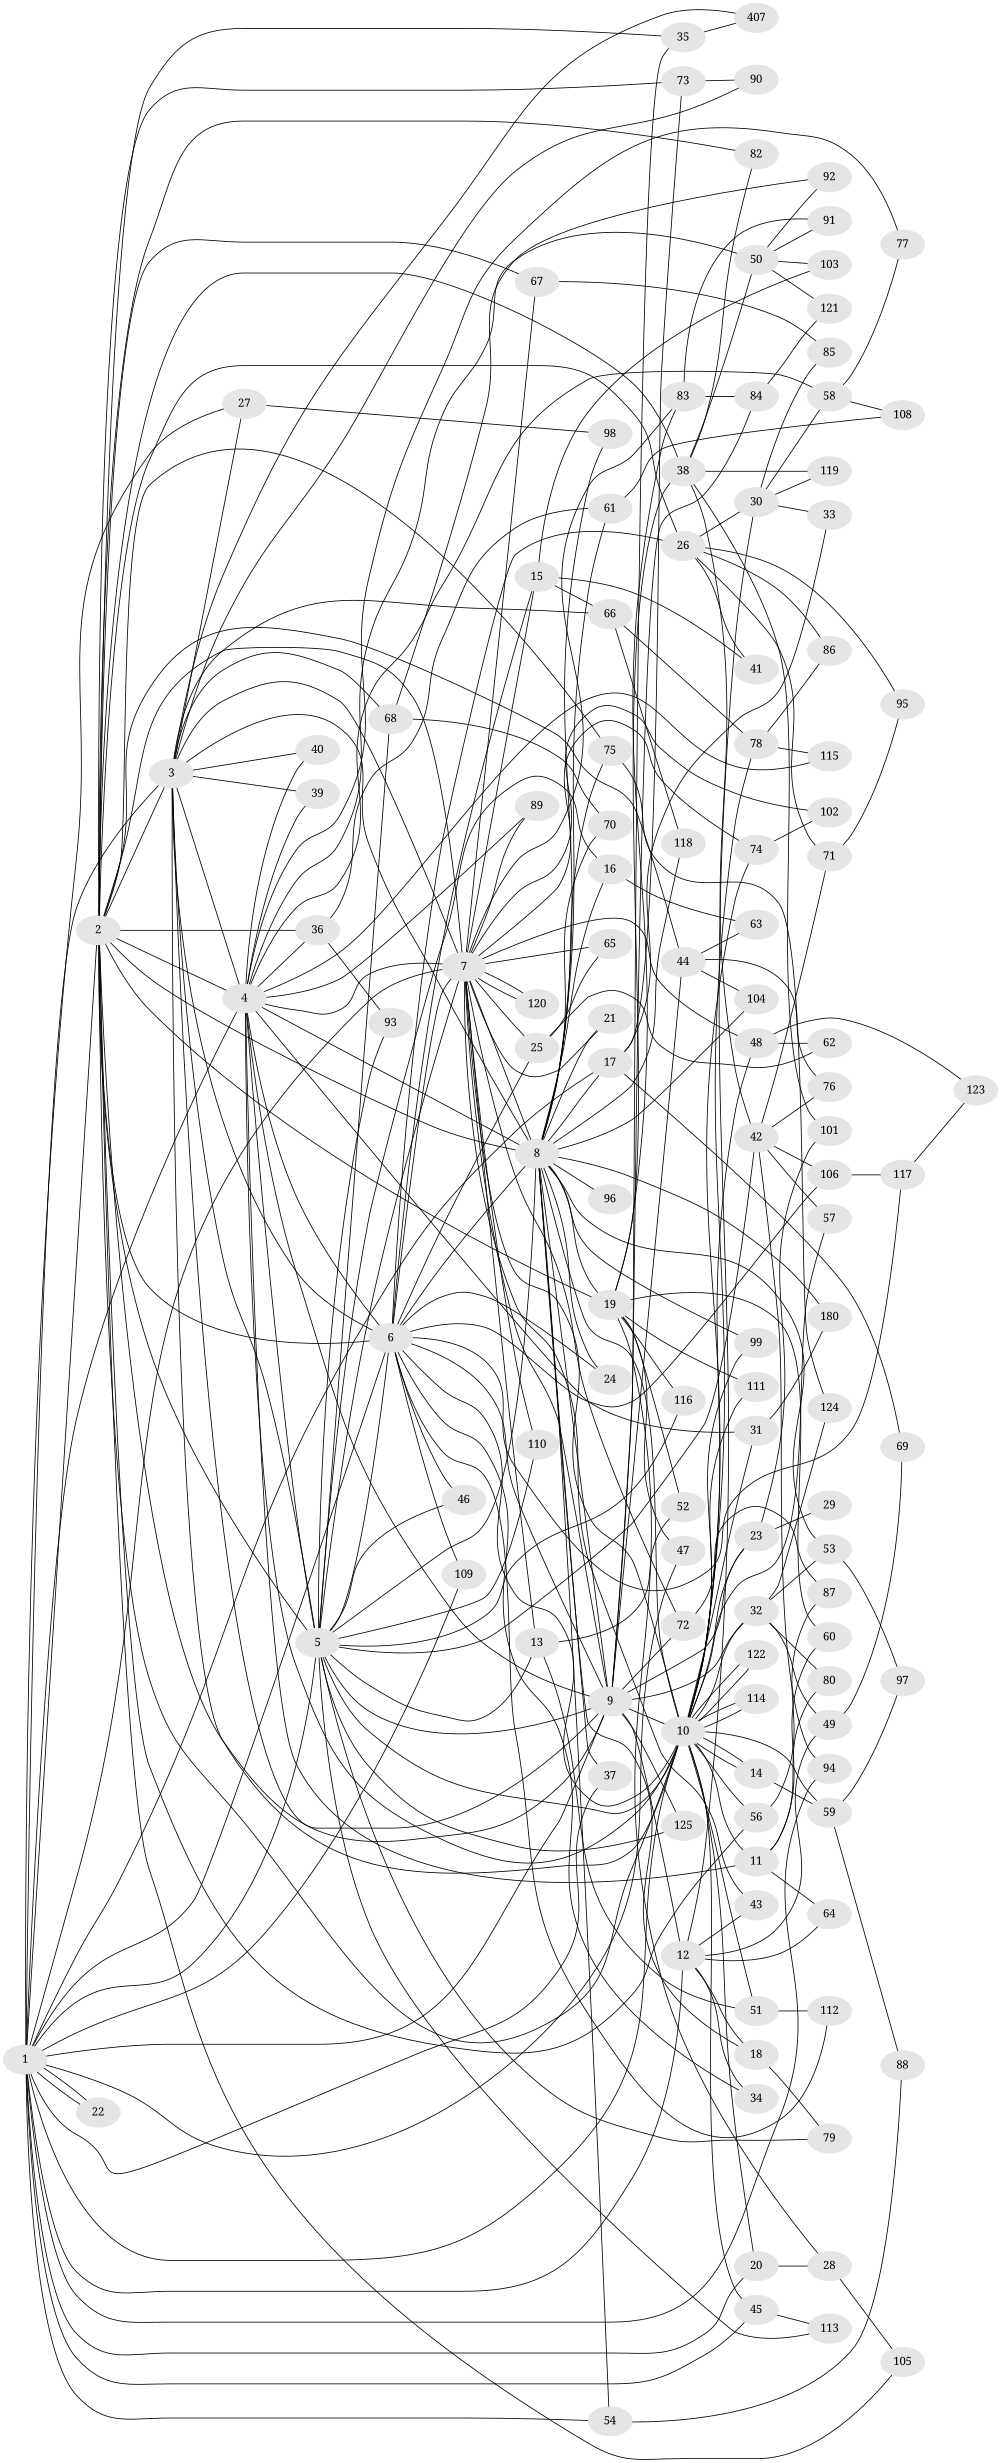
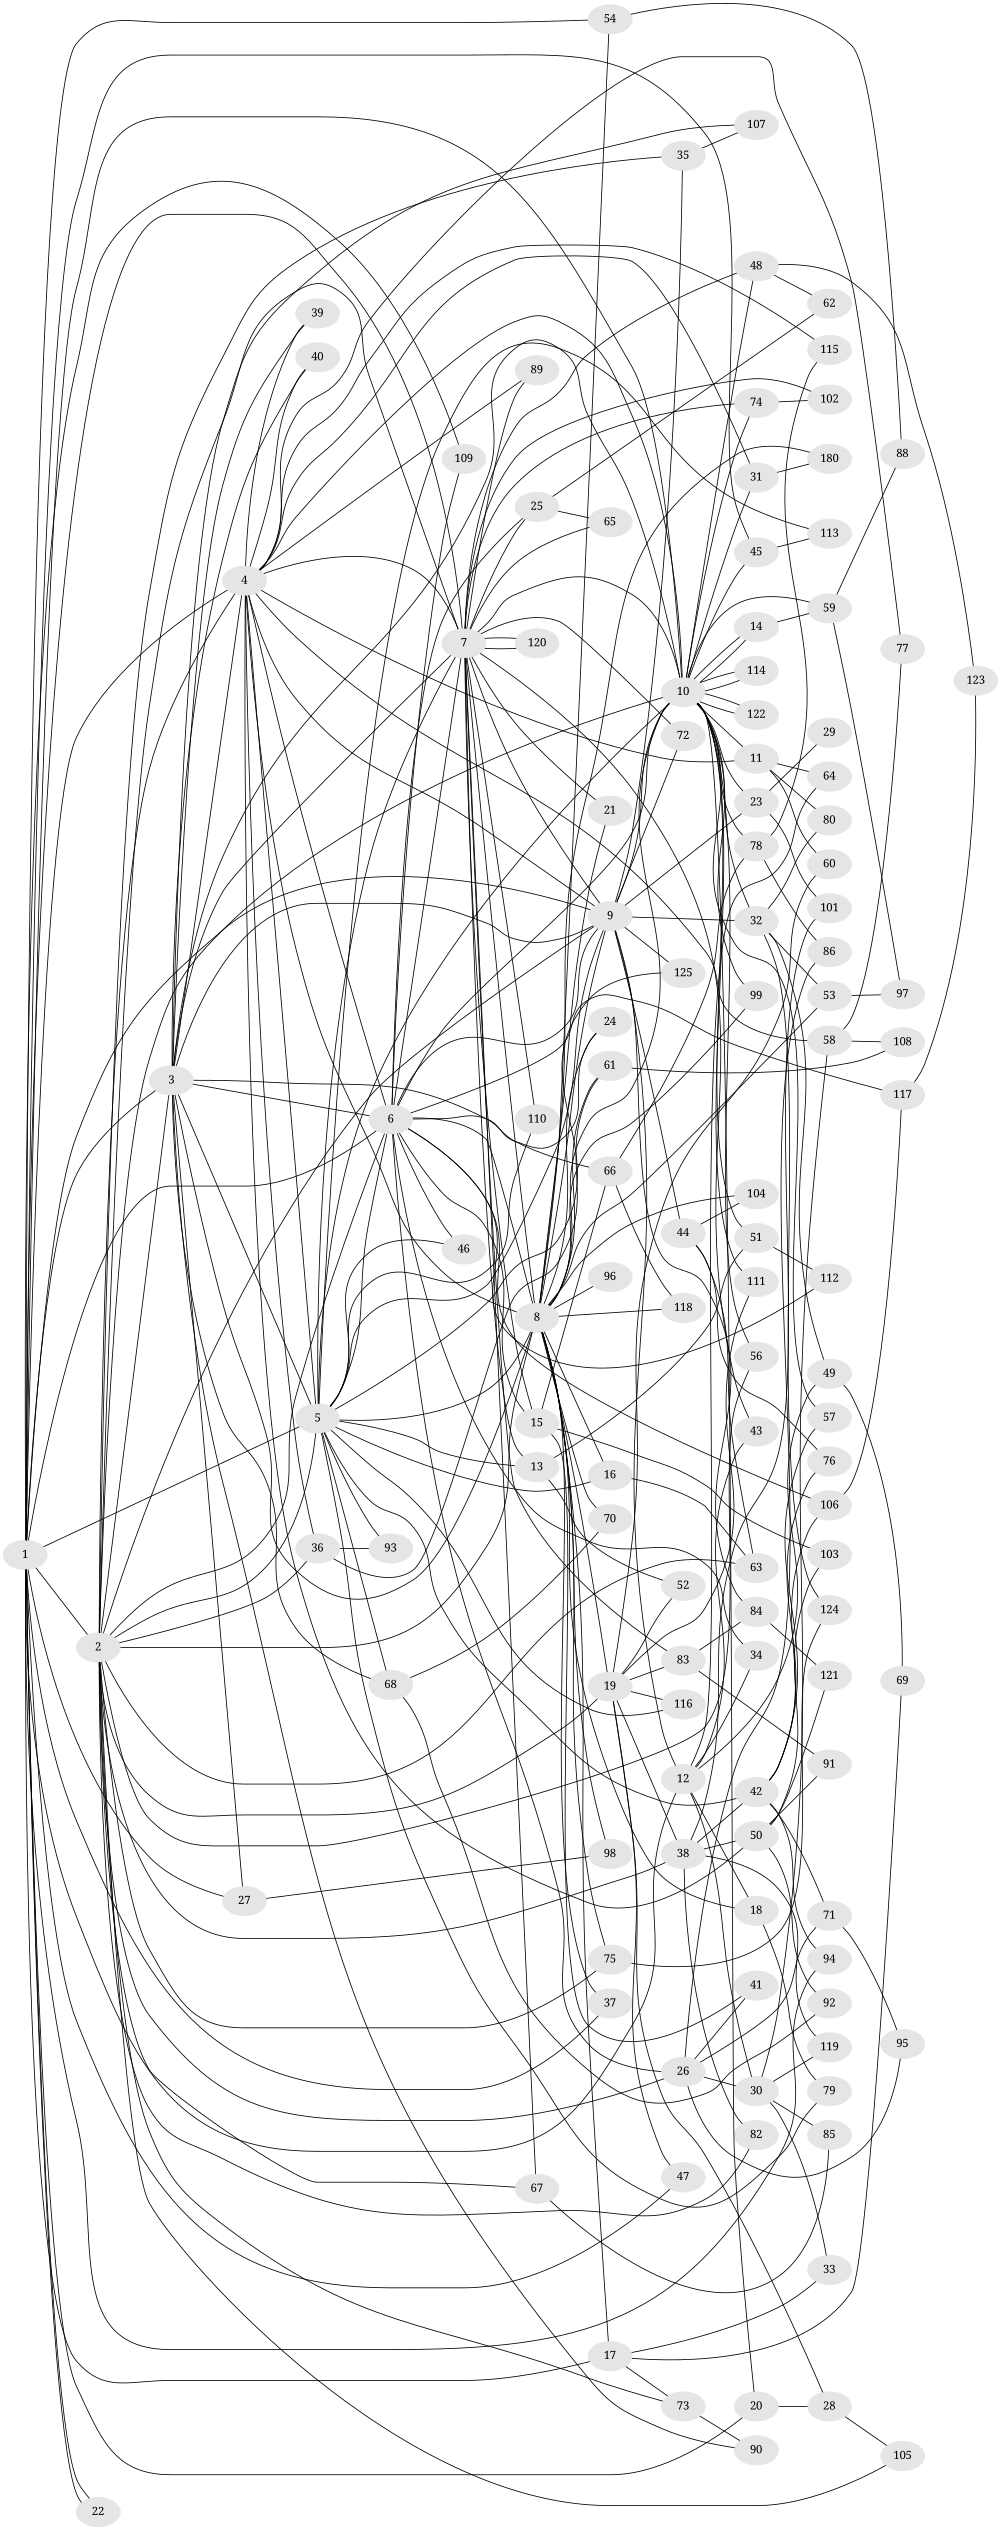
(756, 18) -> (756, 125)
(338, 638) -> (409, 1763)
(830, 1593) -> none
